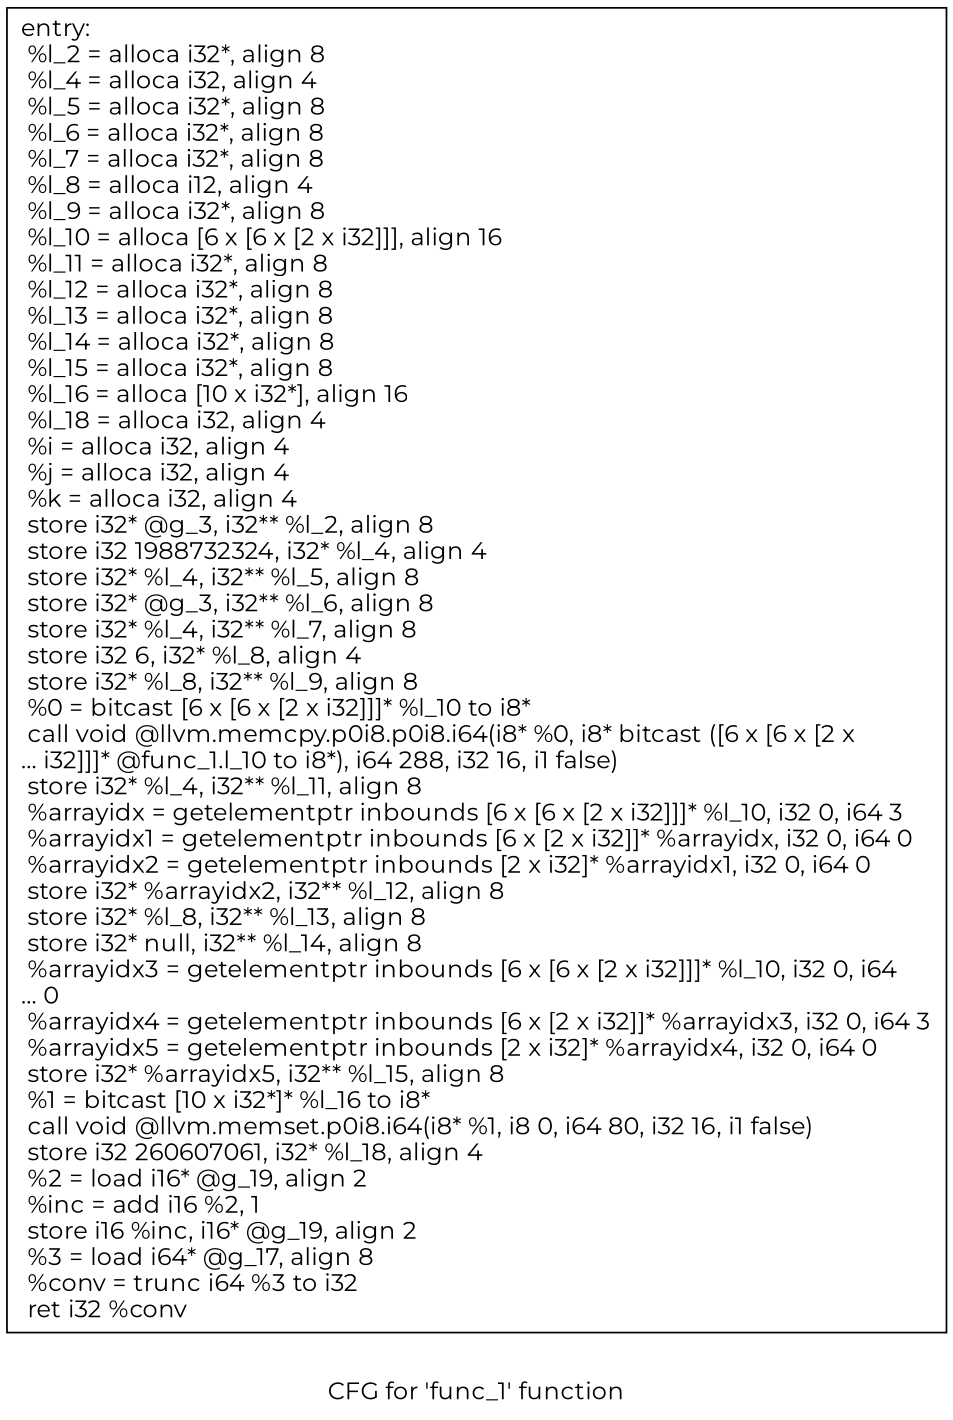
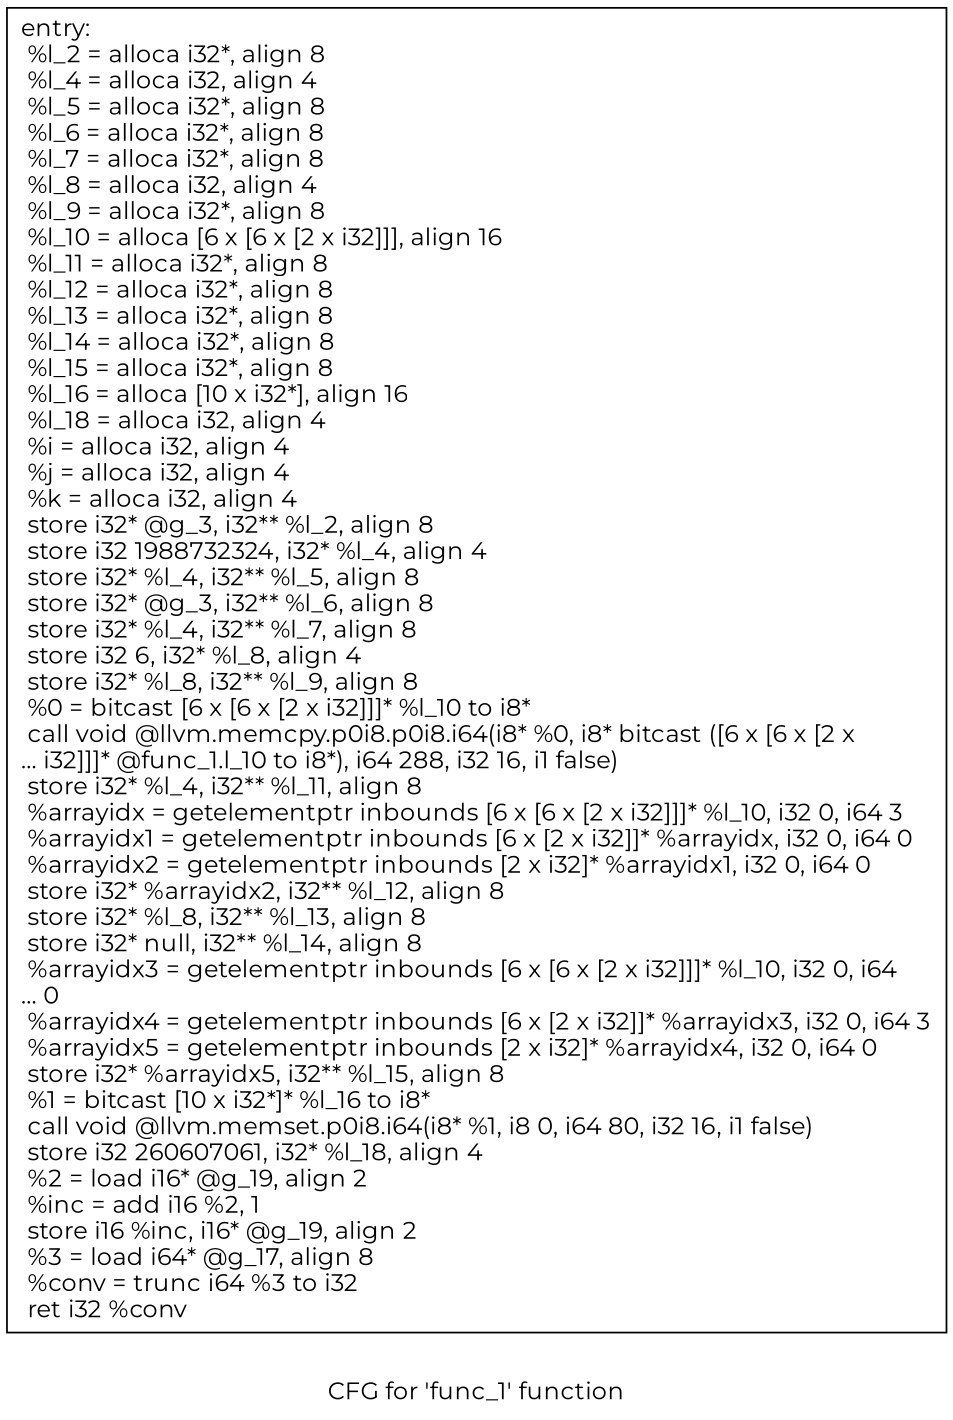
(167, 186) -> (169, 186)
